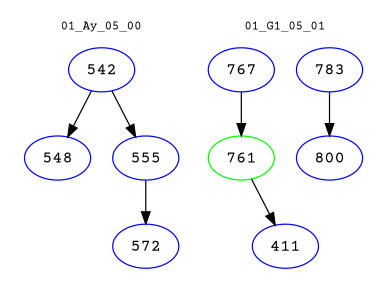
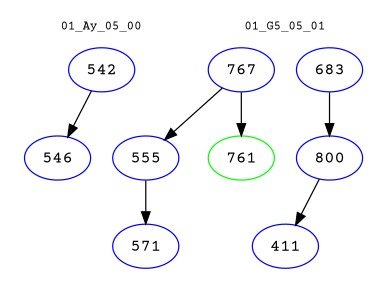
(285, 26) -> (285, 26)
(330, 70) -> (330, 70)
(121, 108) -> (207, 102)
(58, 158) -> (58, 158)
(261, 197) -> (310, 197)
(146, 246) -> (146, 246)
